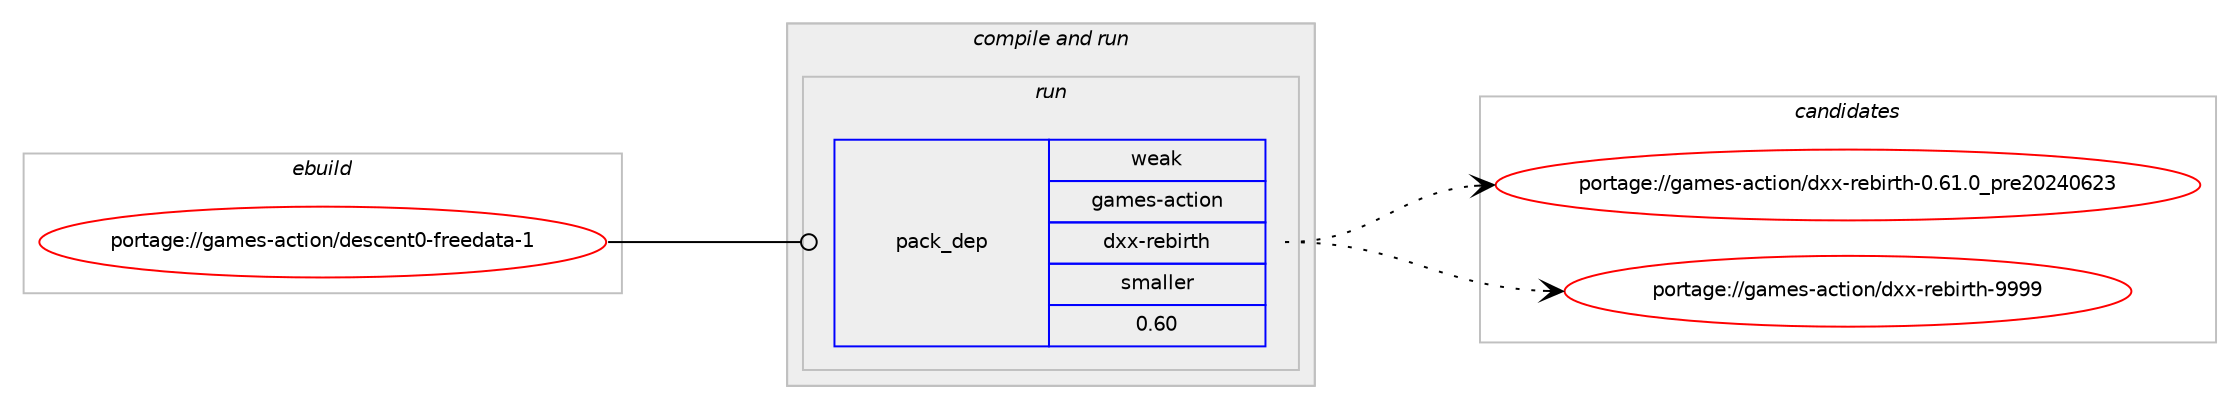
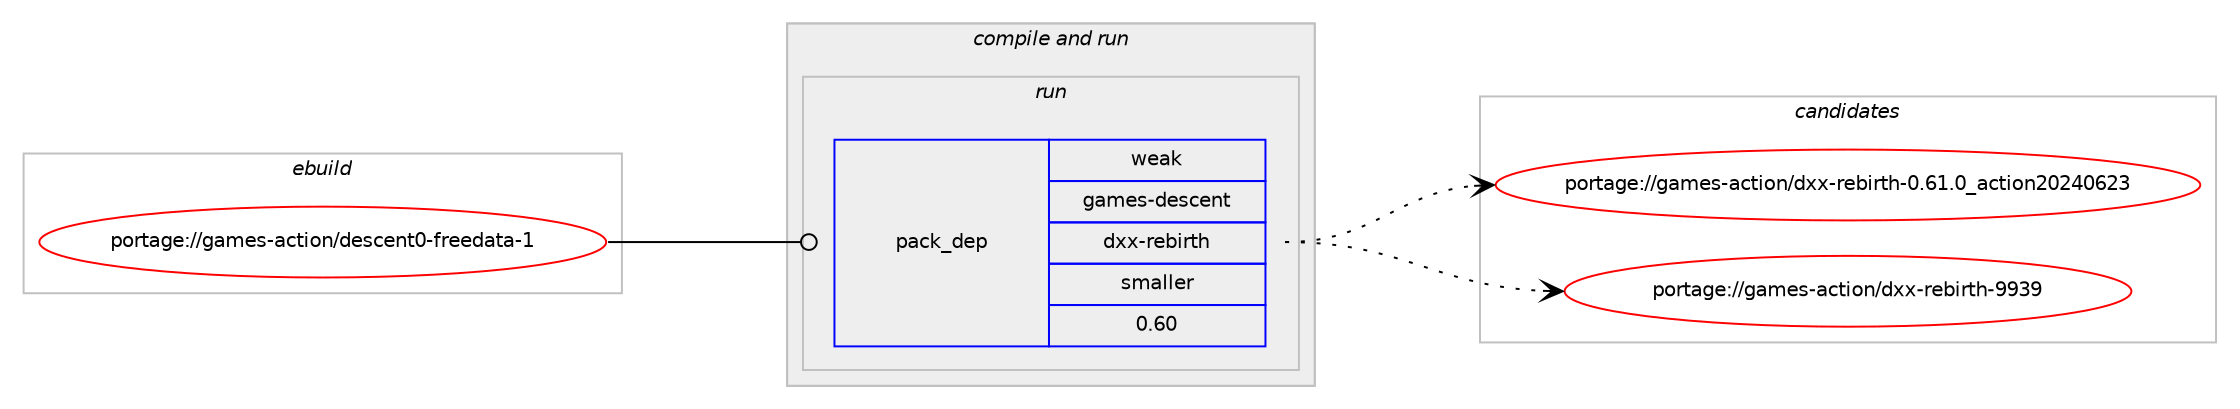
(1848, 185) -> (1848, 185)
(1157, 201) -> (1157, 201)
(1848, 291) -> (1848, 291)
